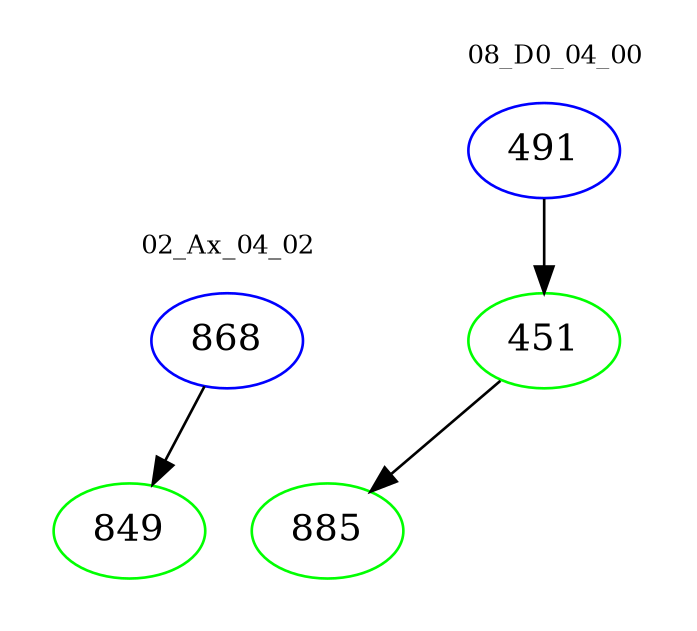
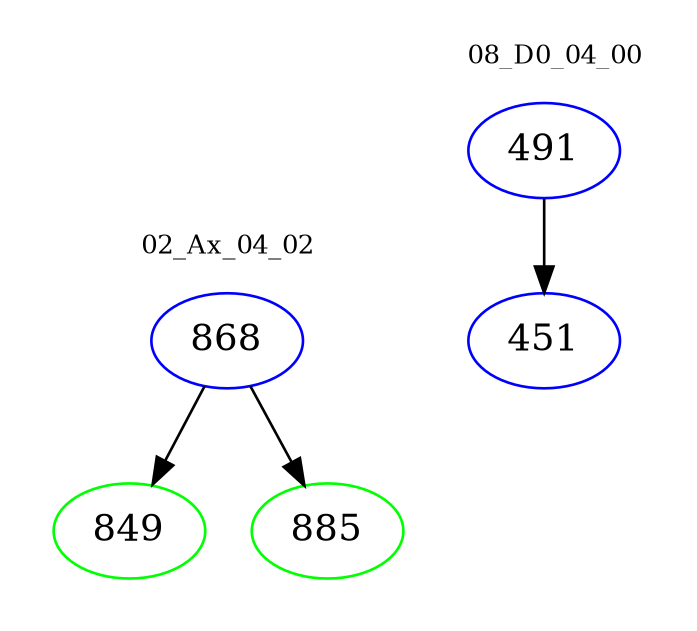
(544, 341) -> (544, 341)
(446, 427) -> (271, 424)
